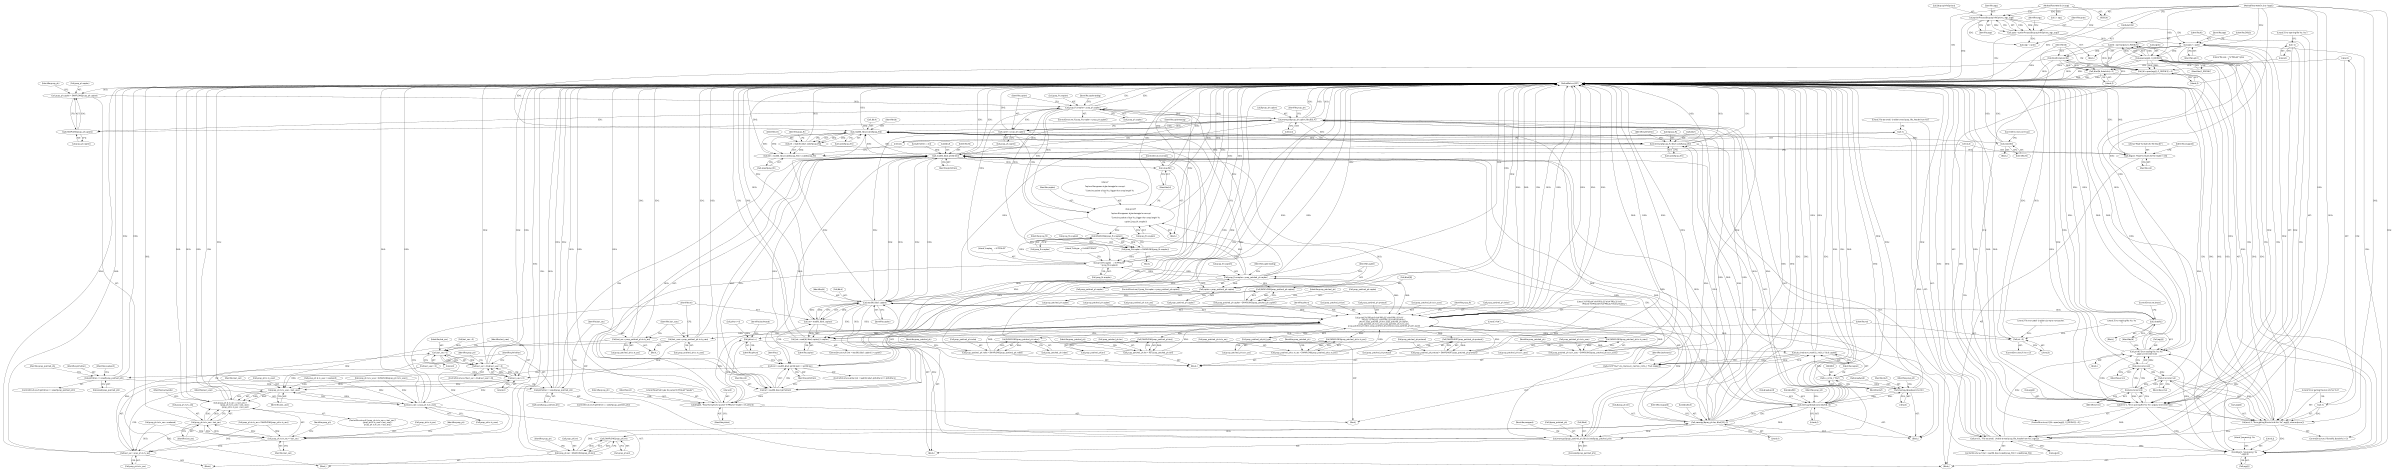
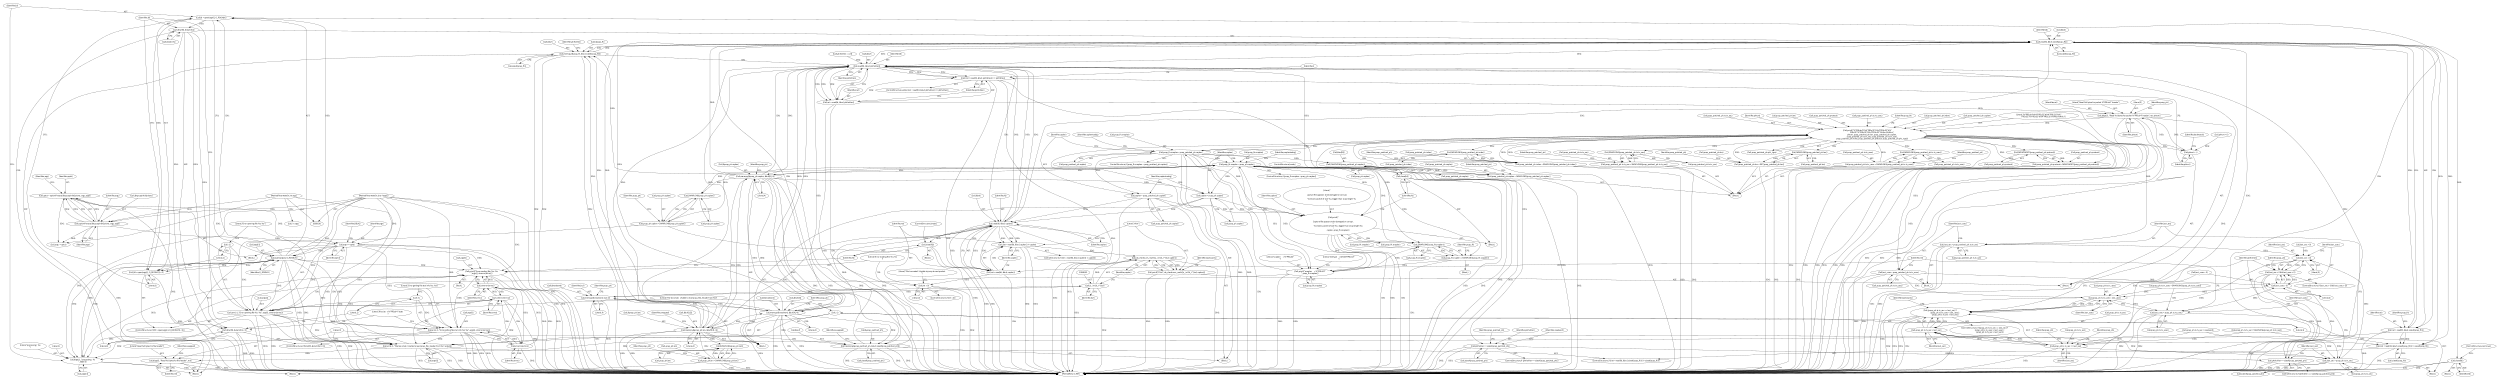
(2160, 11) -> (169, 34)
(820, 84) -> (903, 252)
(1061, 160) -> none
(320, 378) -> none
